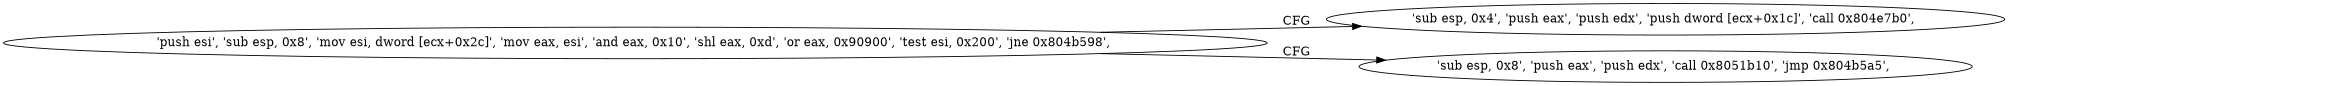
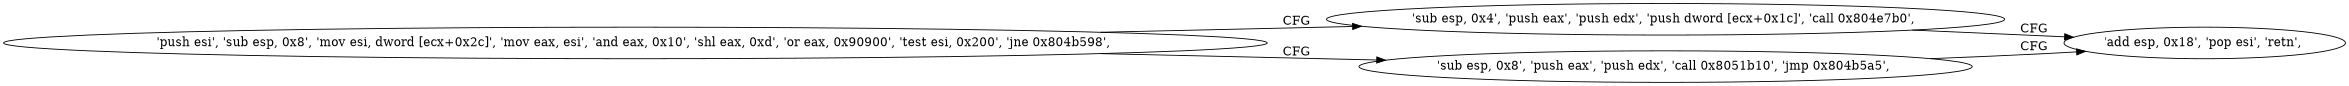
none -> (2205, 43)
